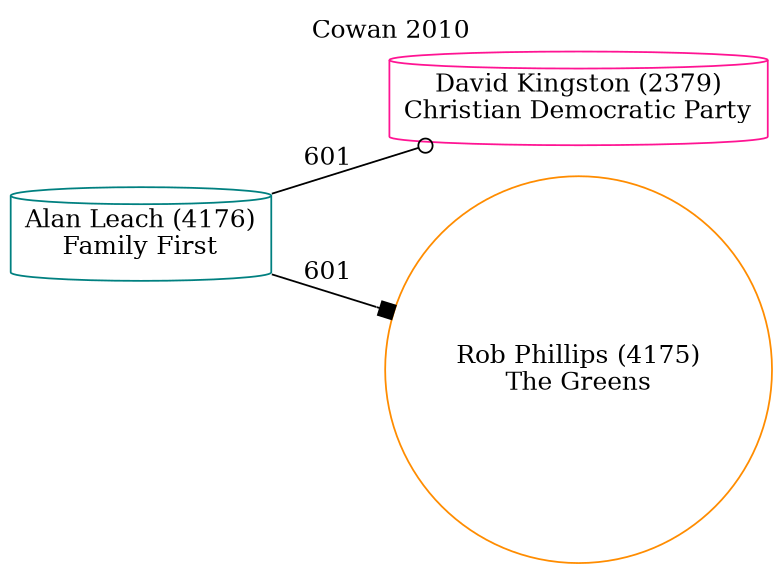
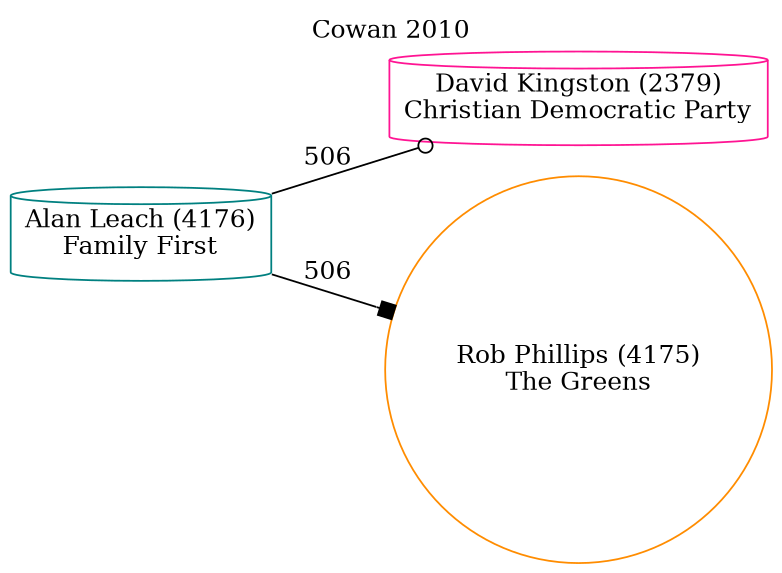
(328, 158) -> (328, 158)
(328, 272) -> (328, 272)
